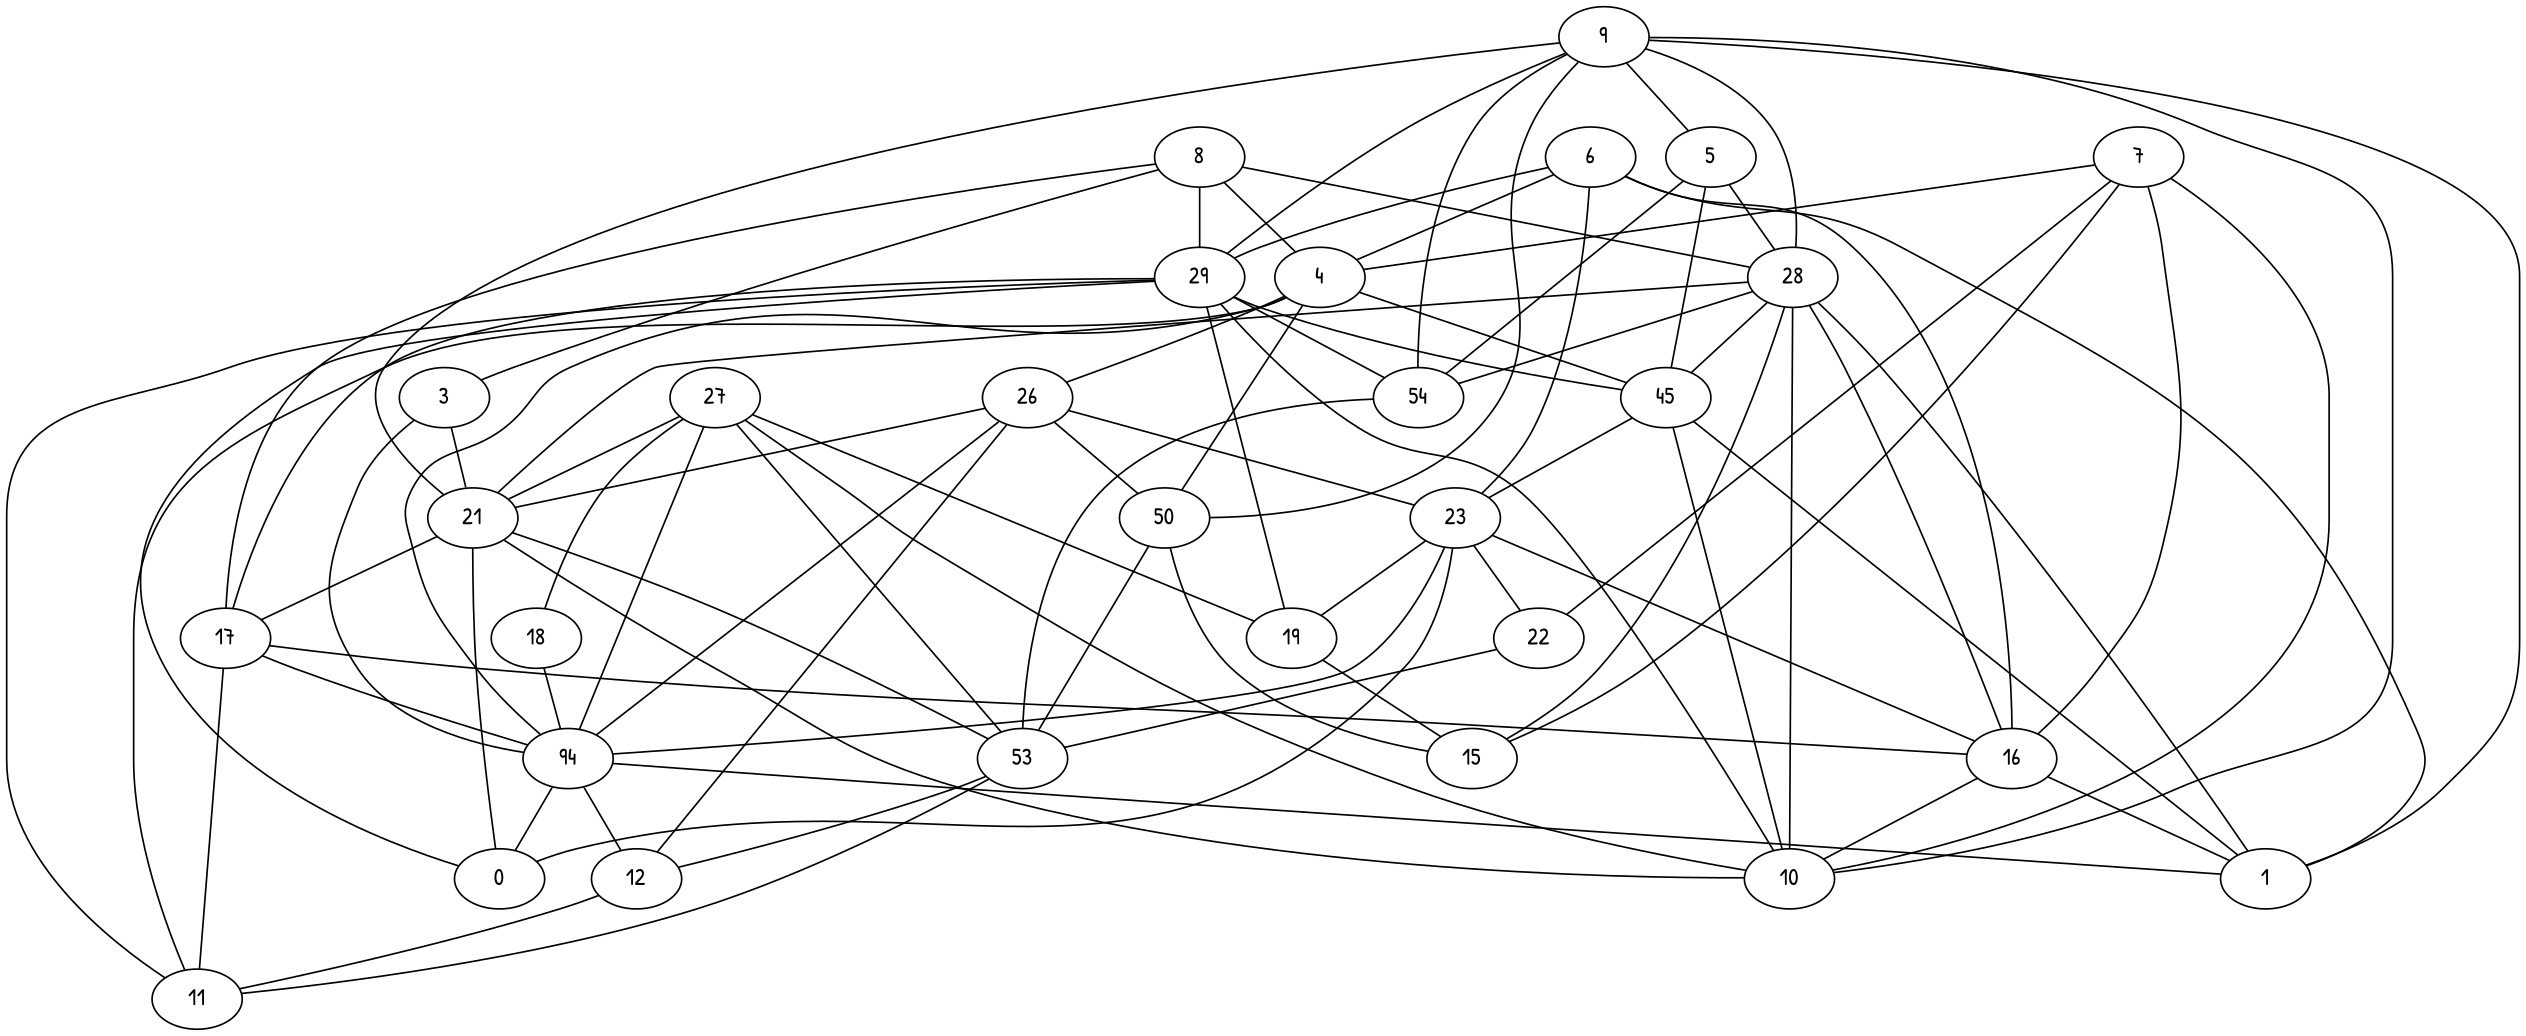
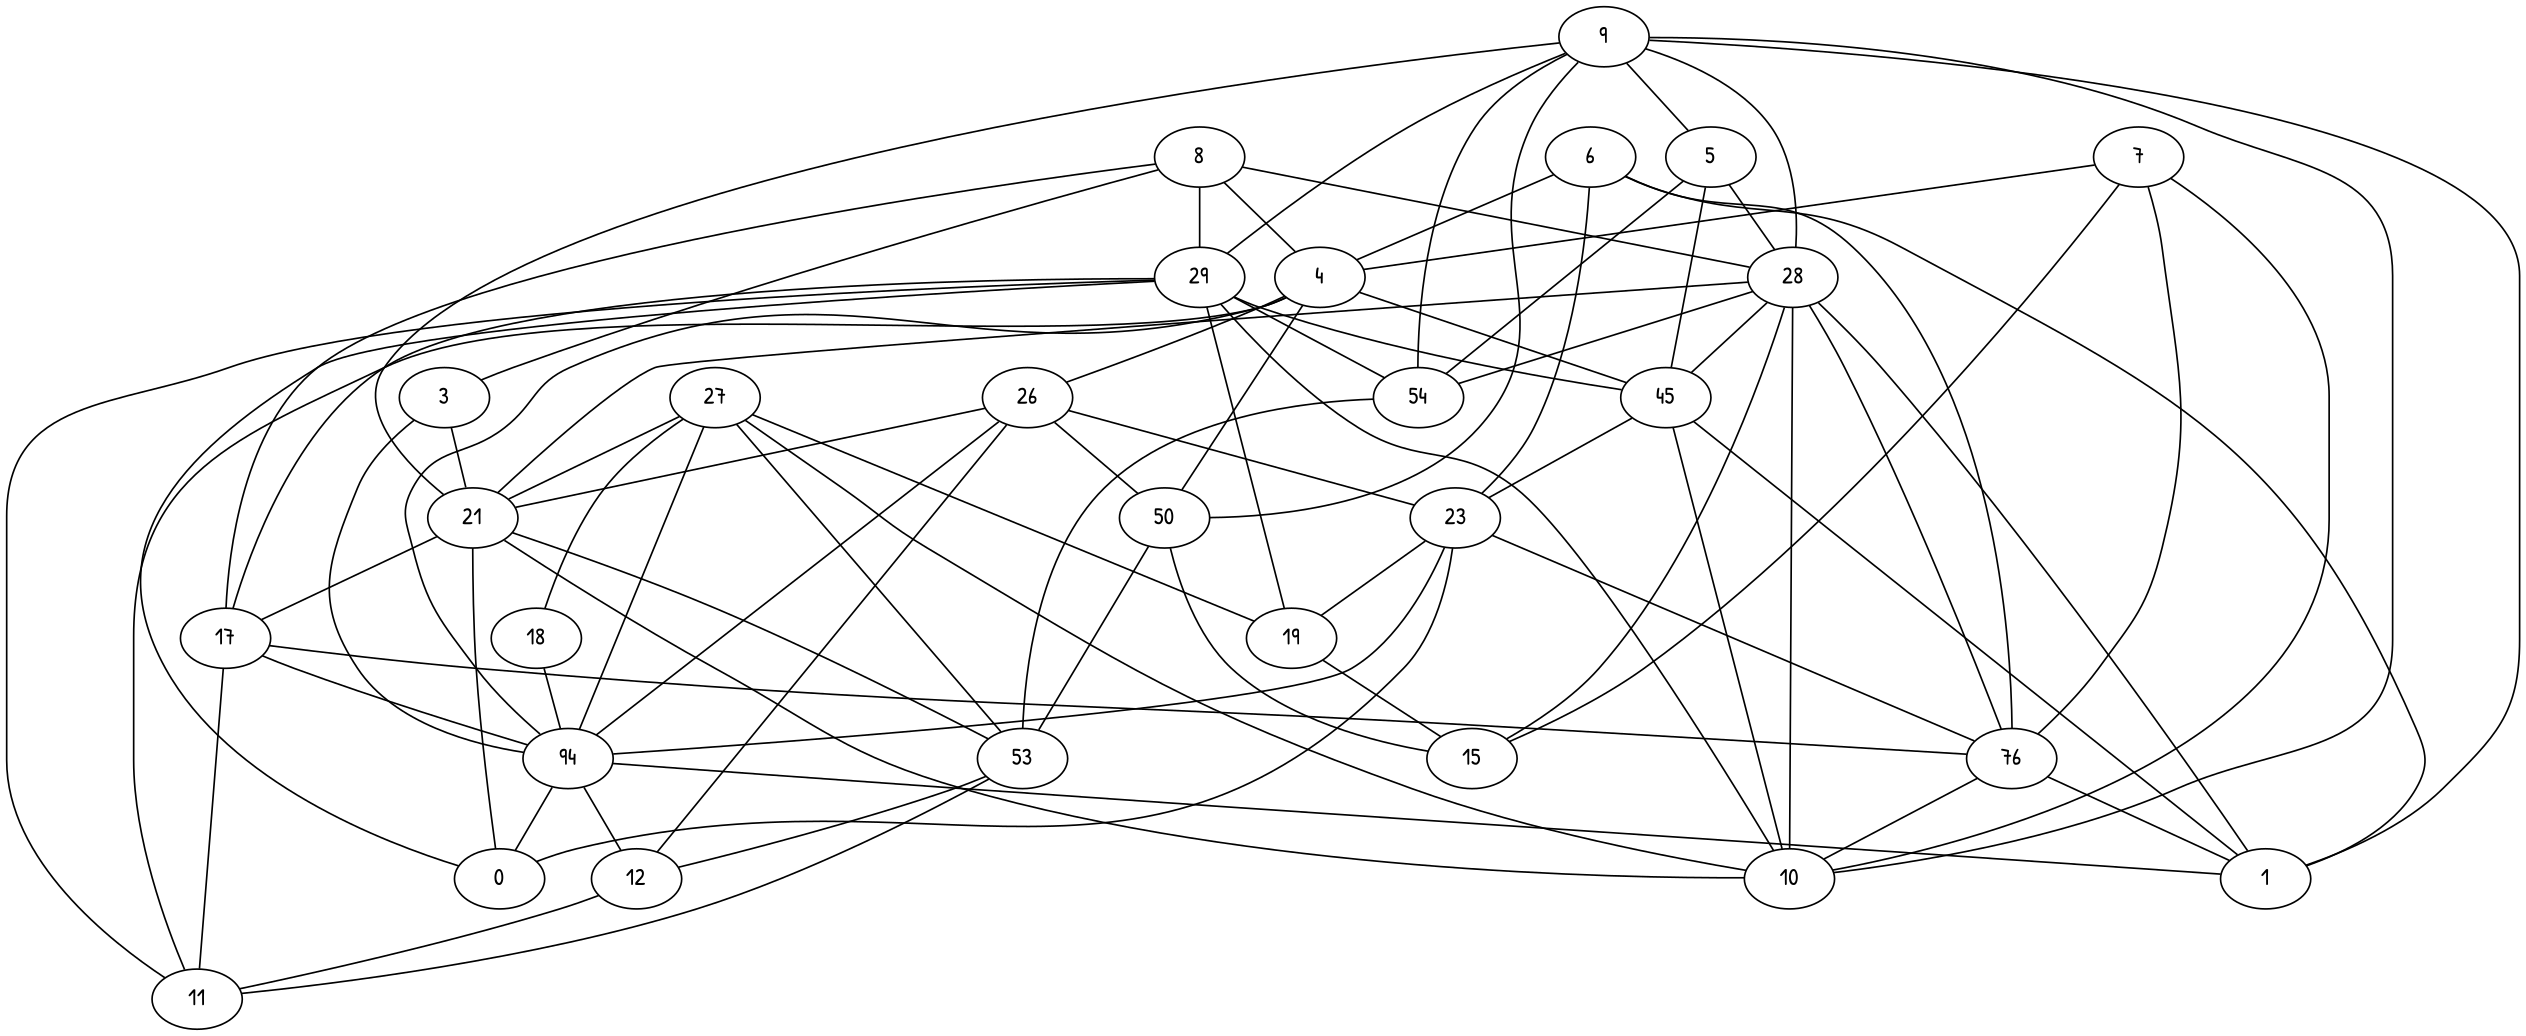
(1390, 206) -> none
(1539, 638) -> none
(2012, 759) -> (2012, 759)
